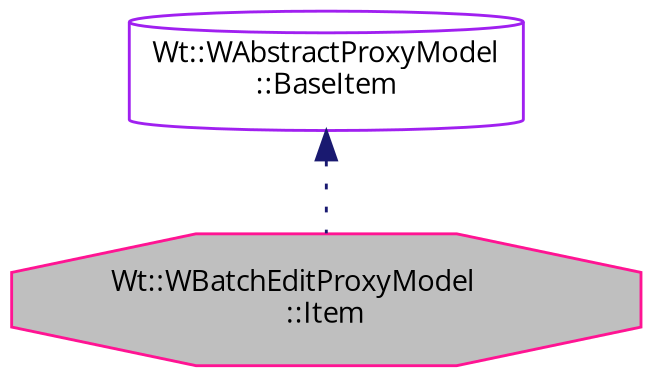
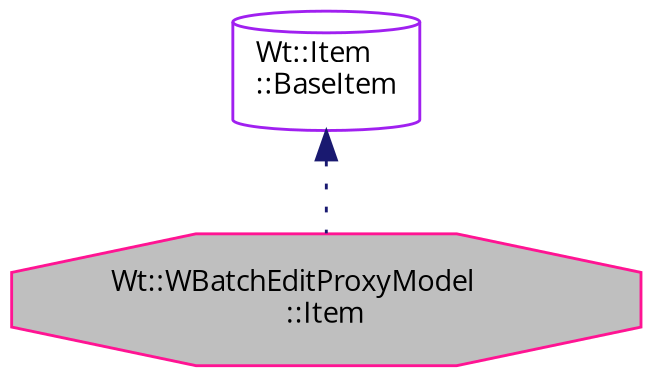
(326, 71) -> (326, 71)
